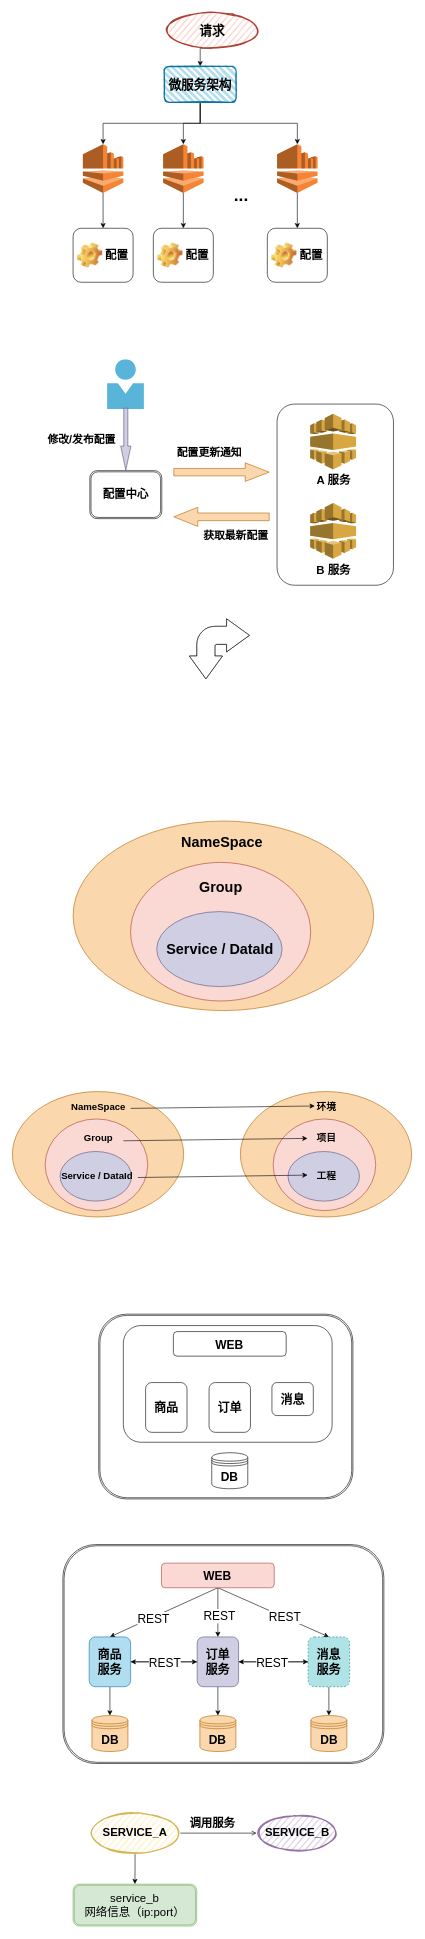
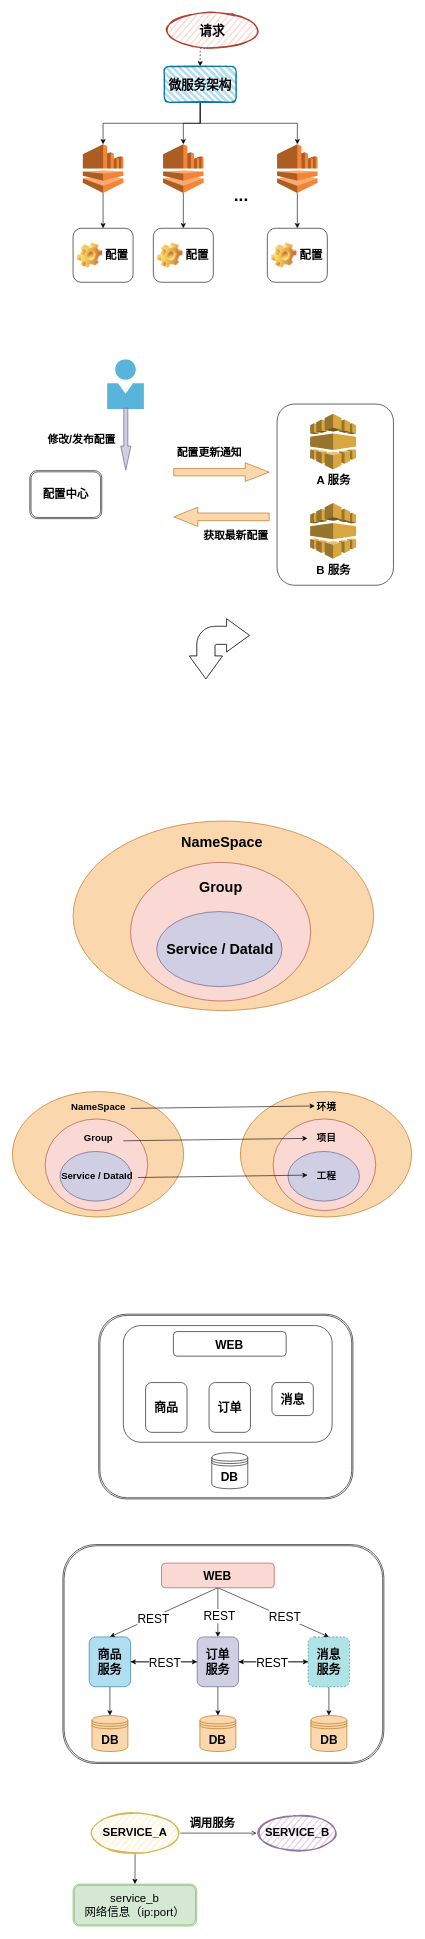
(200, 53) -> (200, 53)
(126, 495) -> (66, 495)
